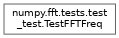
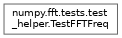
(60, 19) -> (61, 19)
